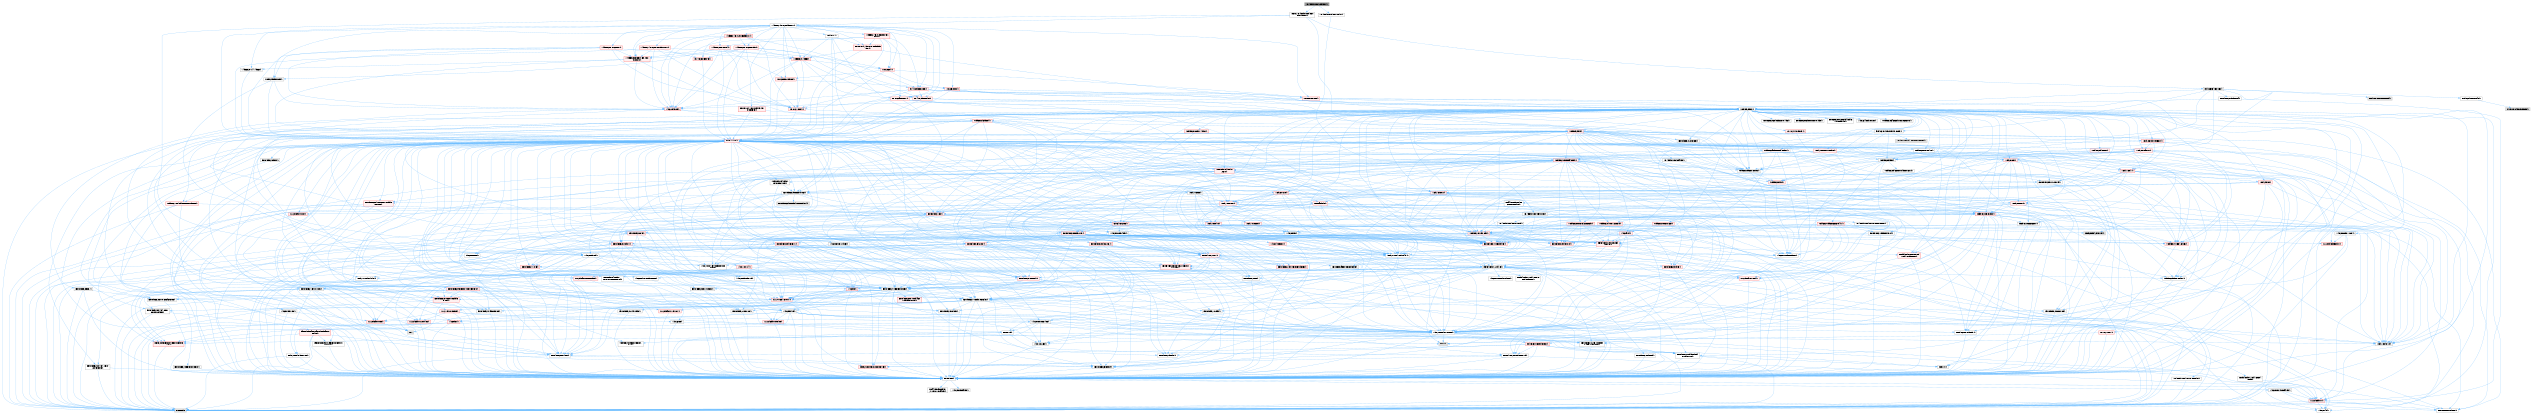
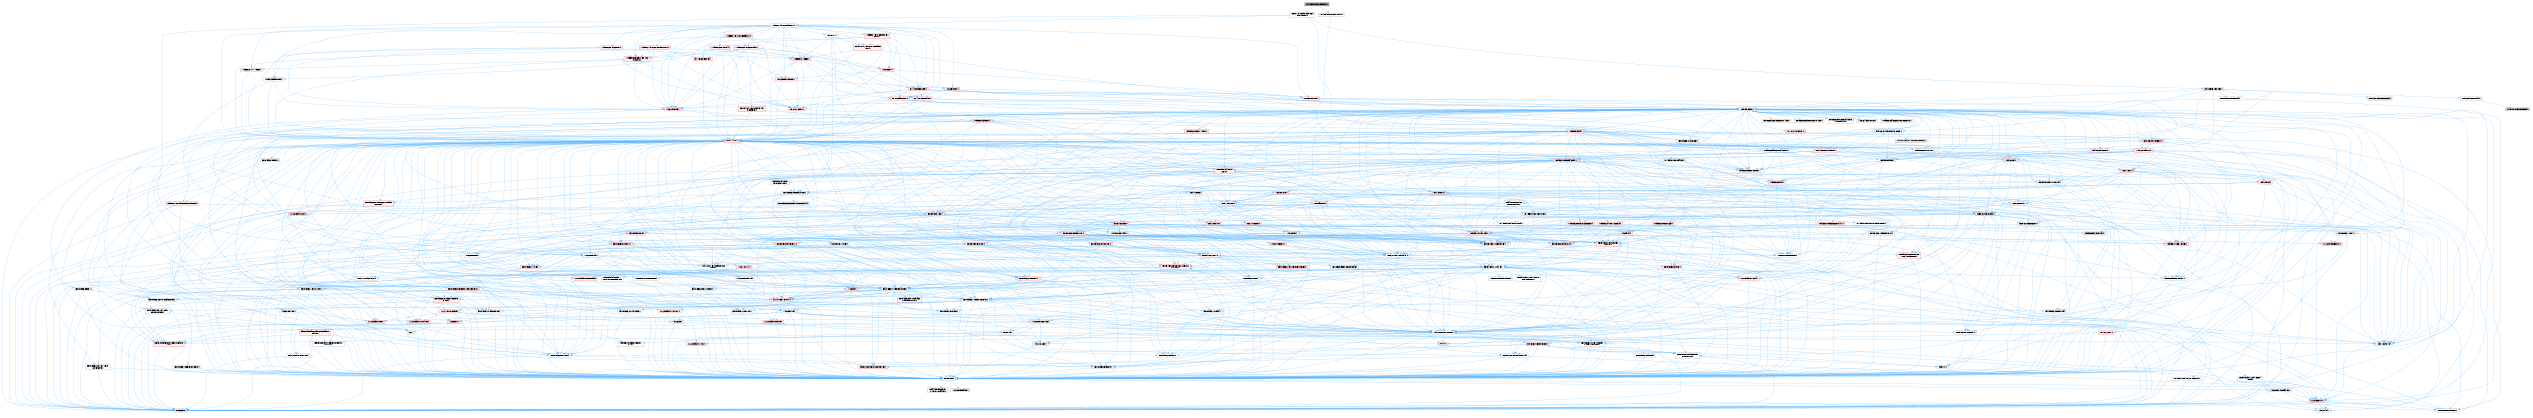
(1899, 171) -> none
none -> (696, 344)
